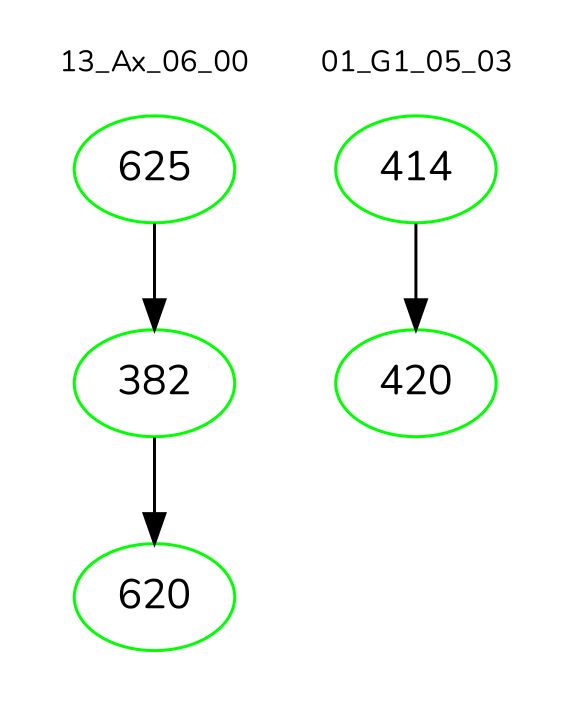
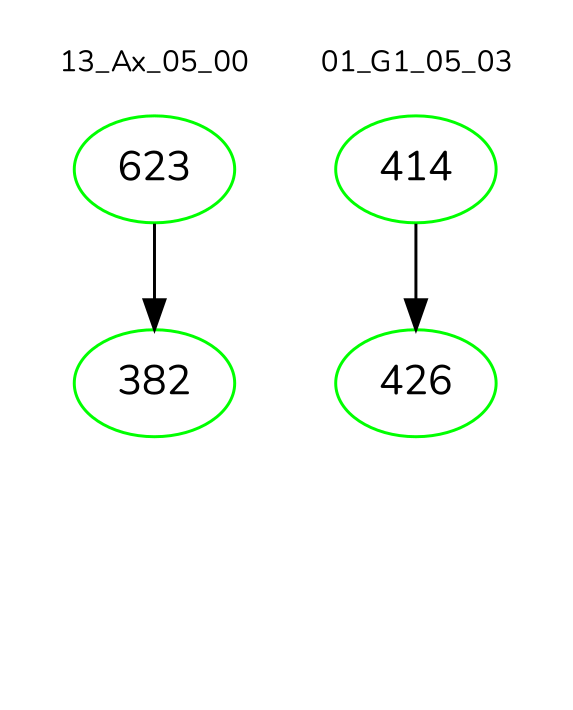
(154, 64) -> (154, 64)
(154, 169) -> (154, 169)
(416, 383) -> (416, 383)
(154, 597) -> none
